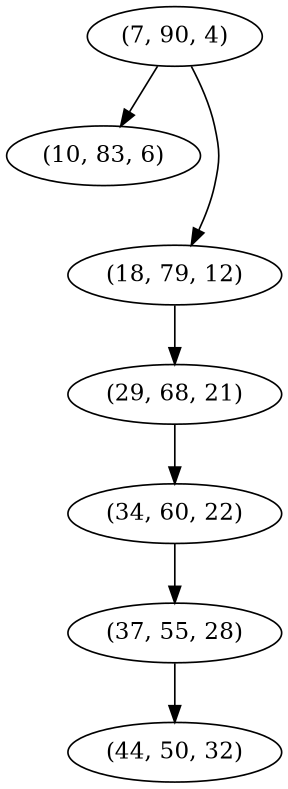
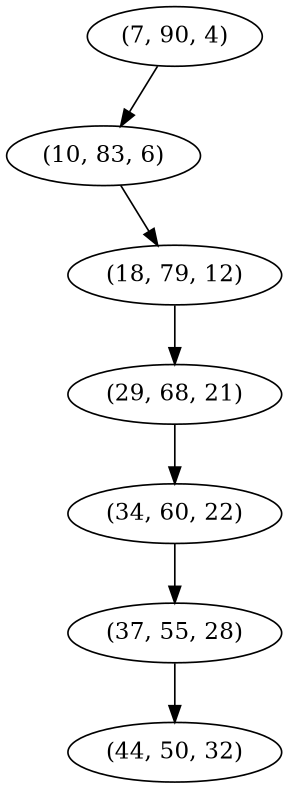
(218, 147) -> (135, 208)
